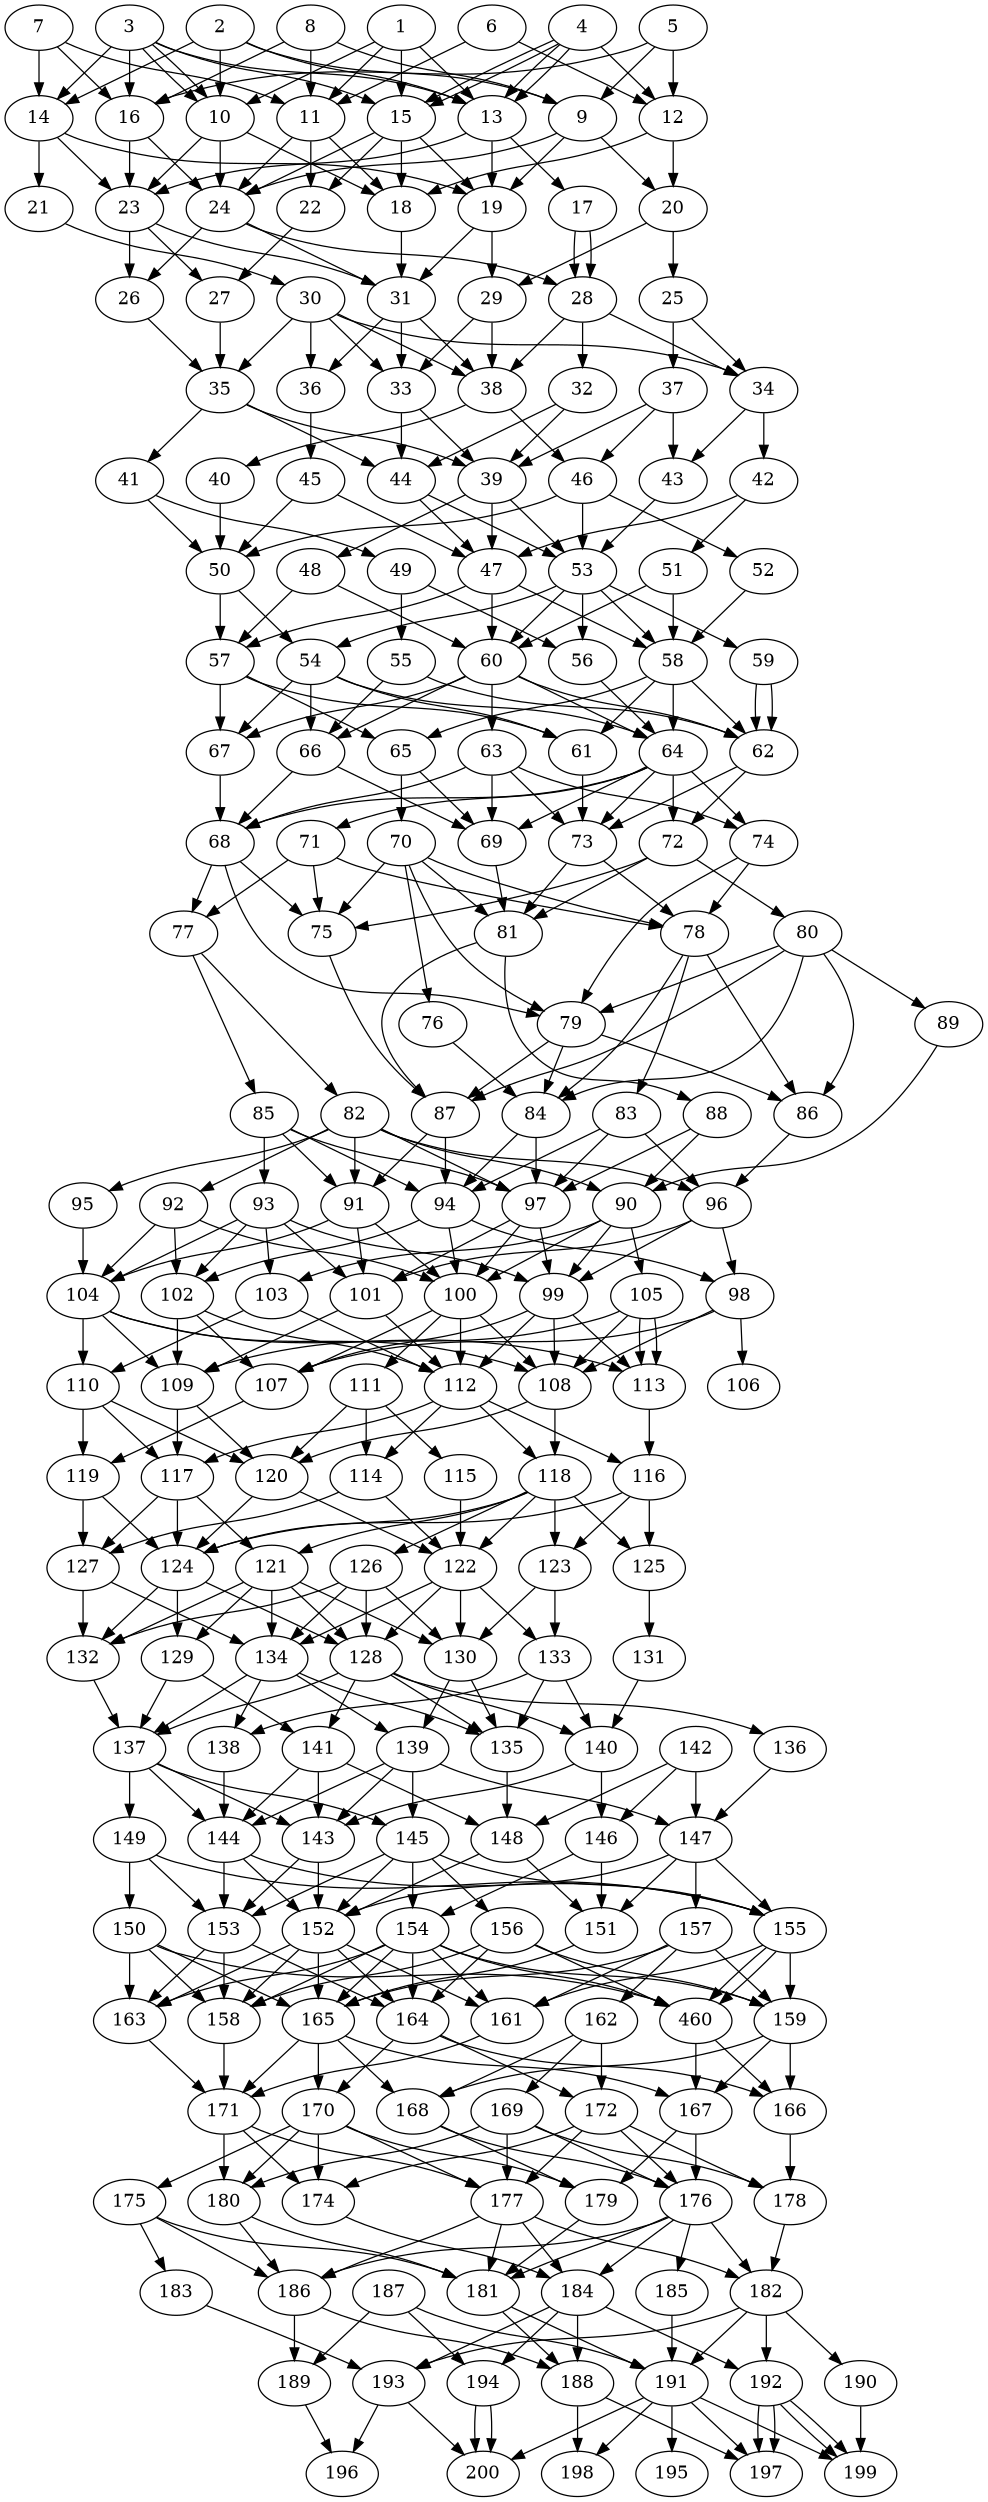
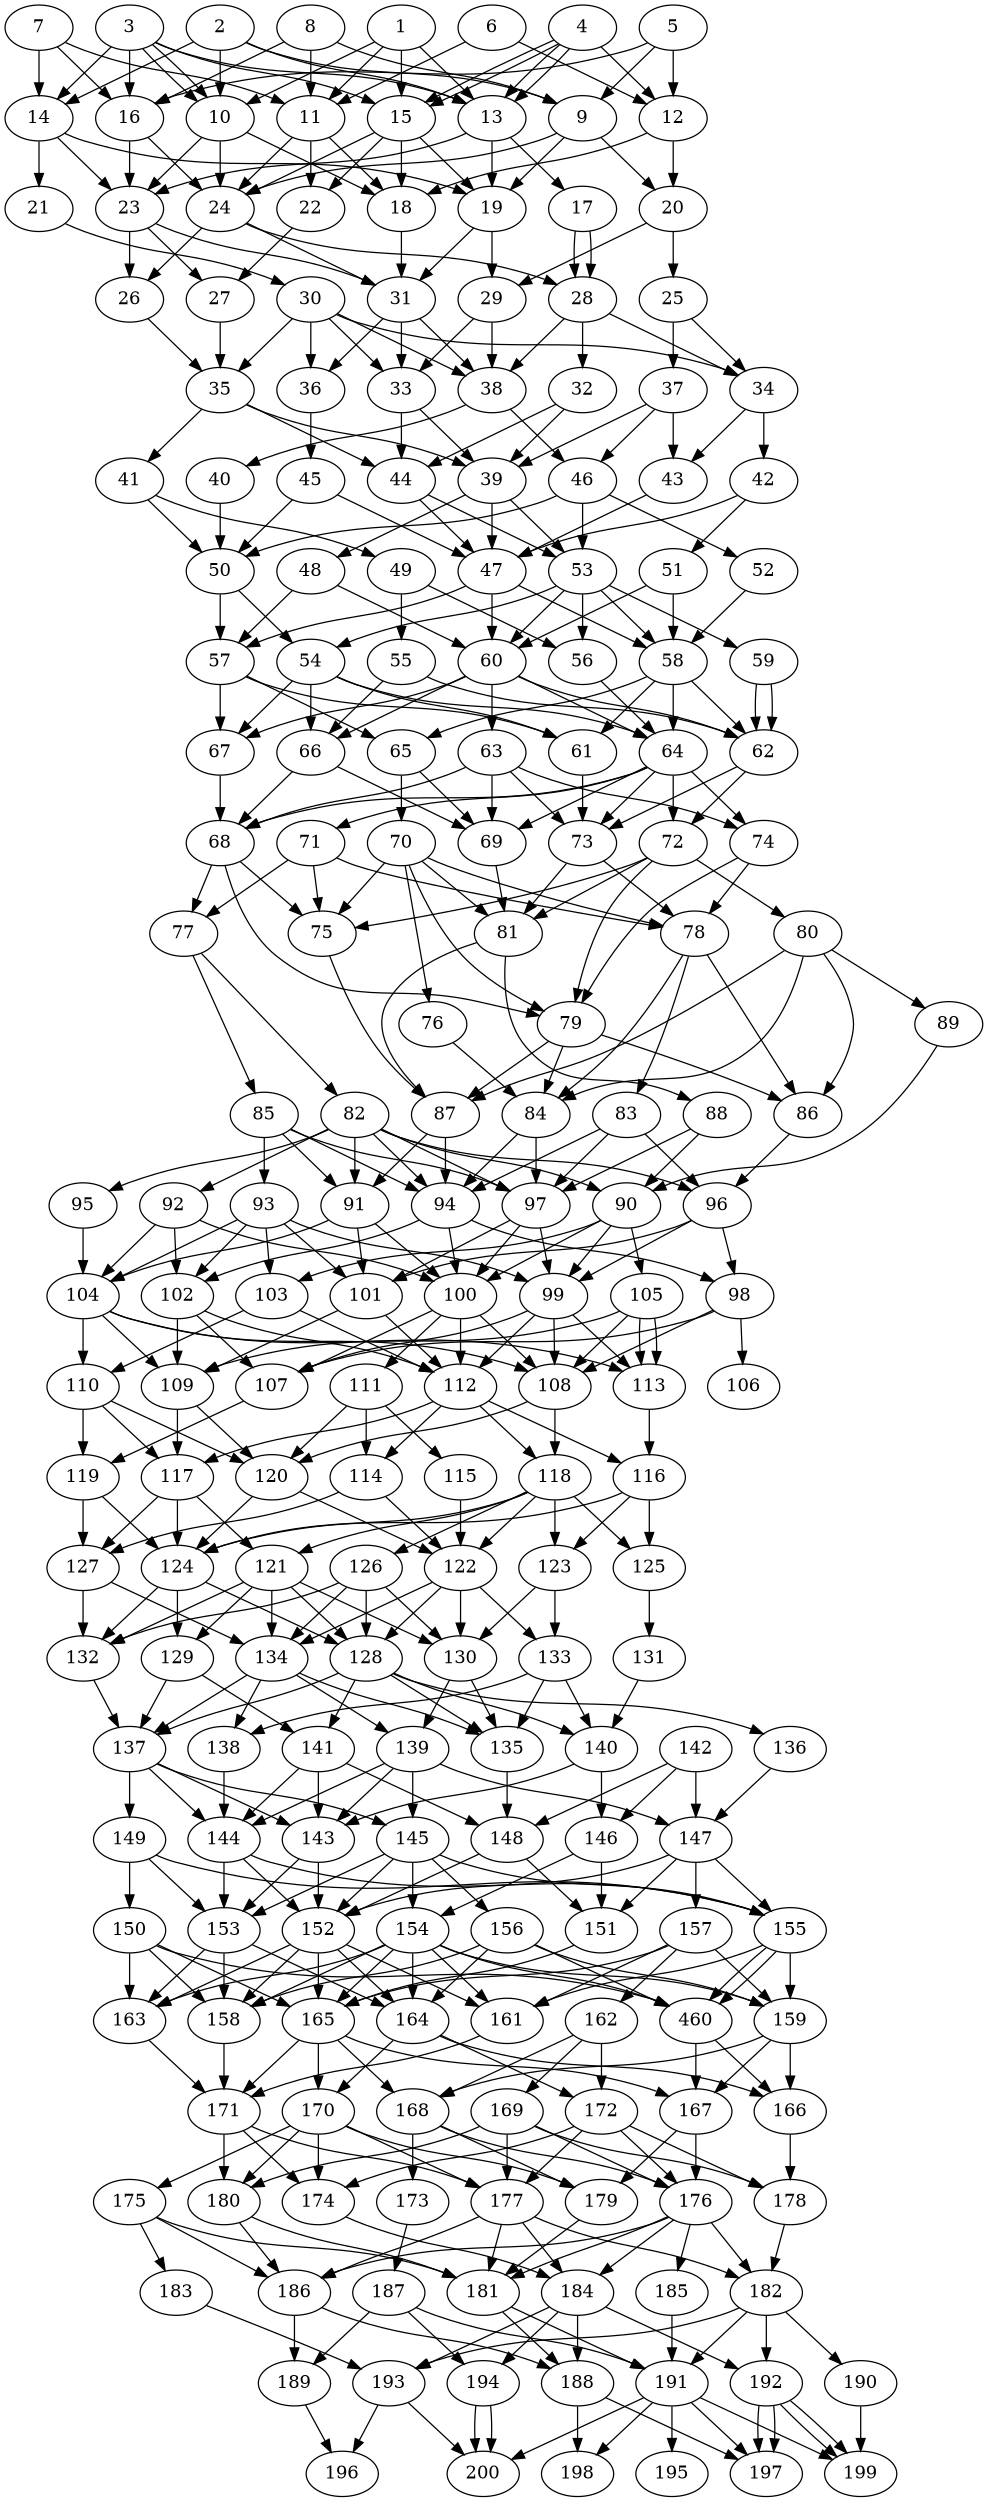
(633, 521) -> (591, 522)
(695, 977) -> (600, 925)
none -> (390, 1150)
none -> (413, 2202)
